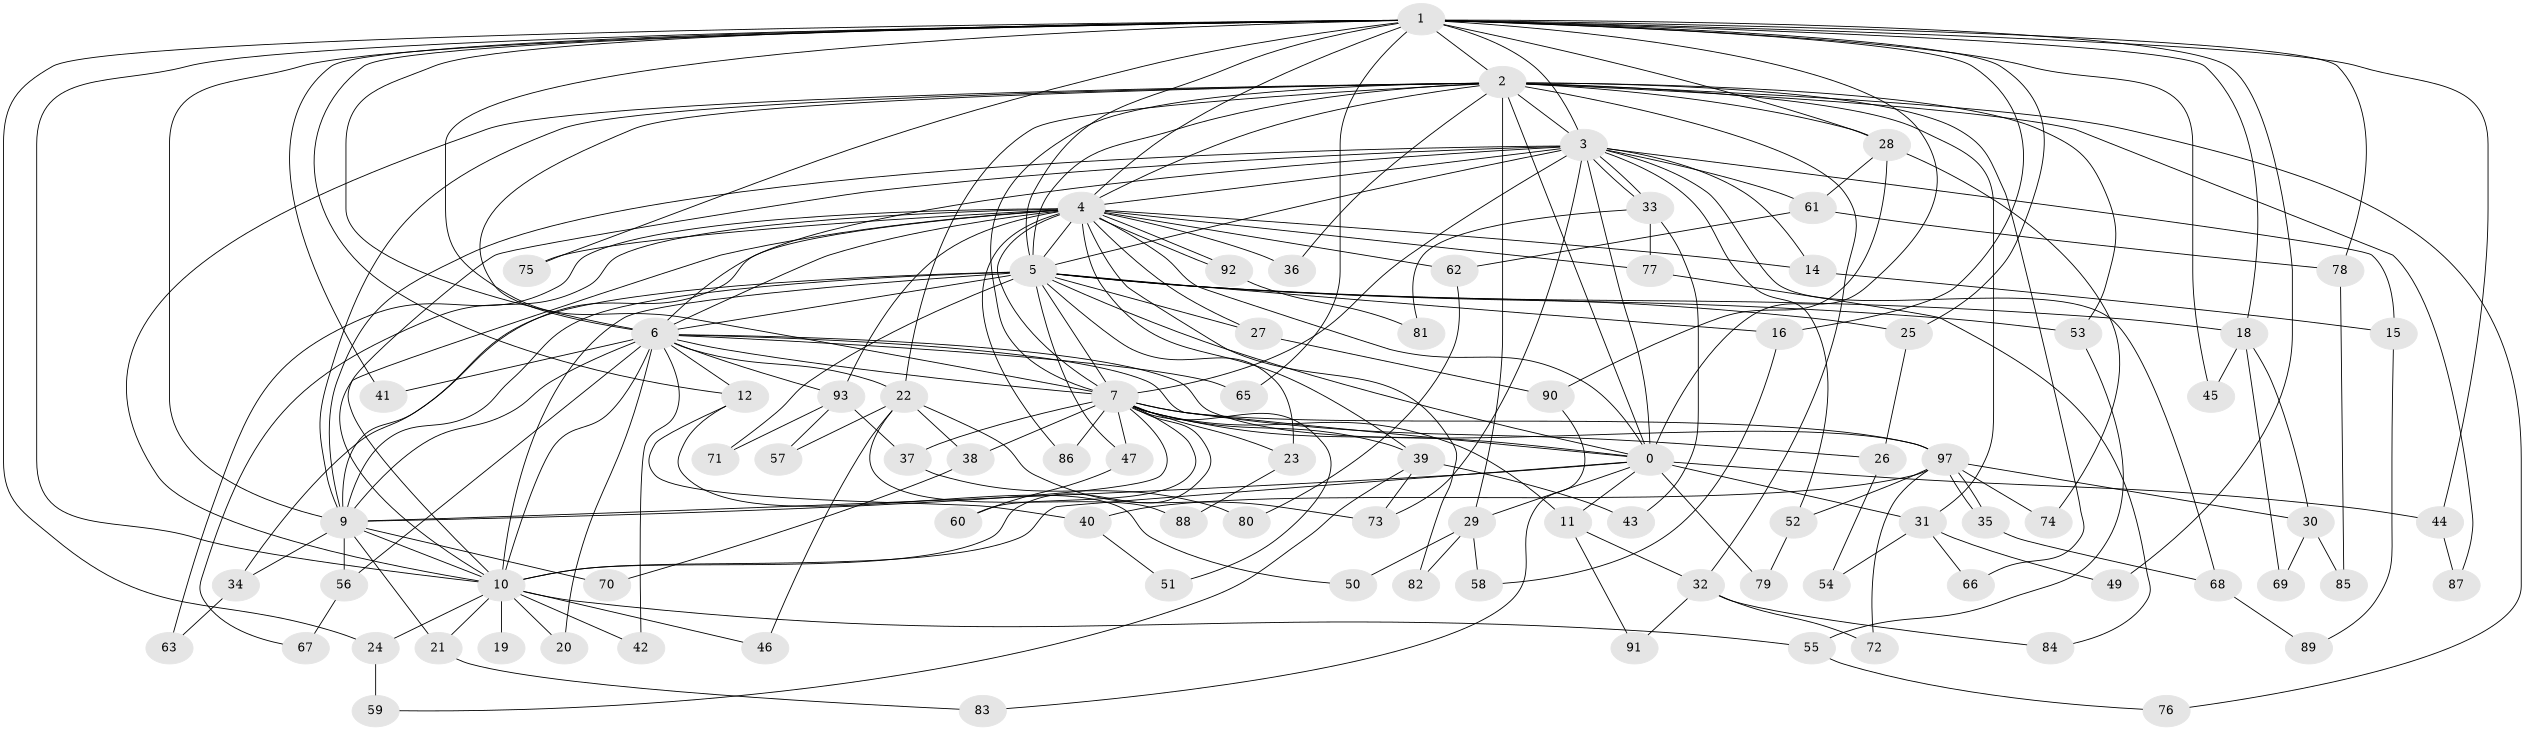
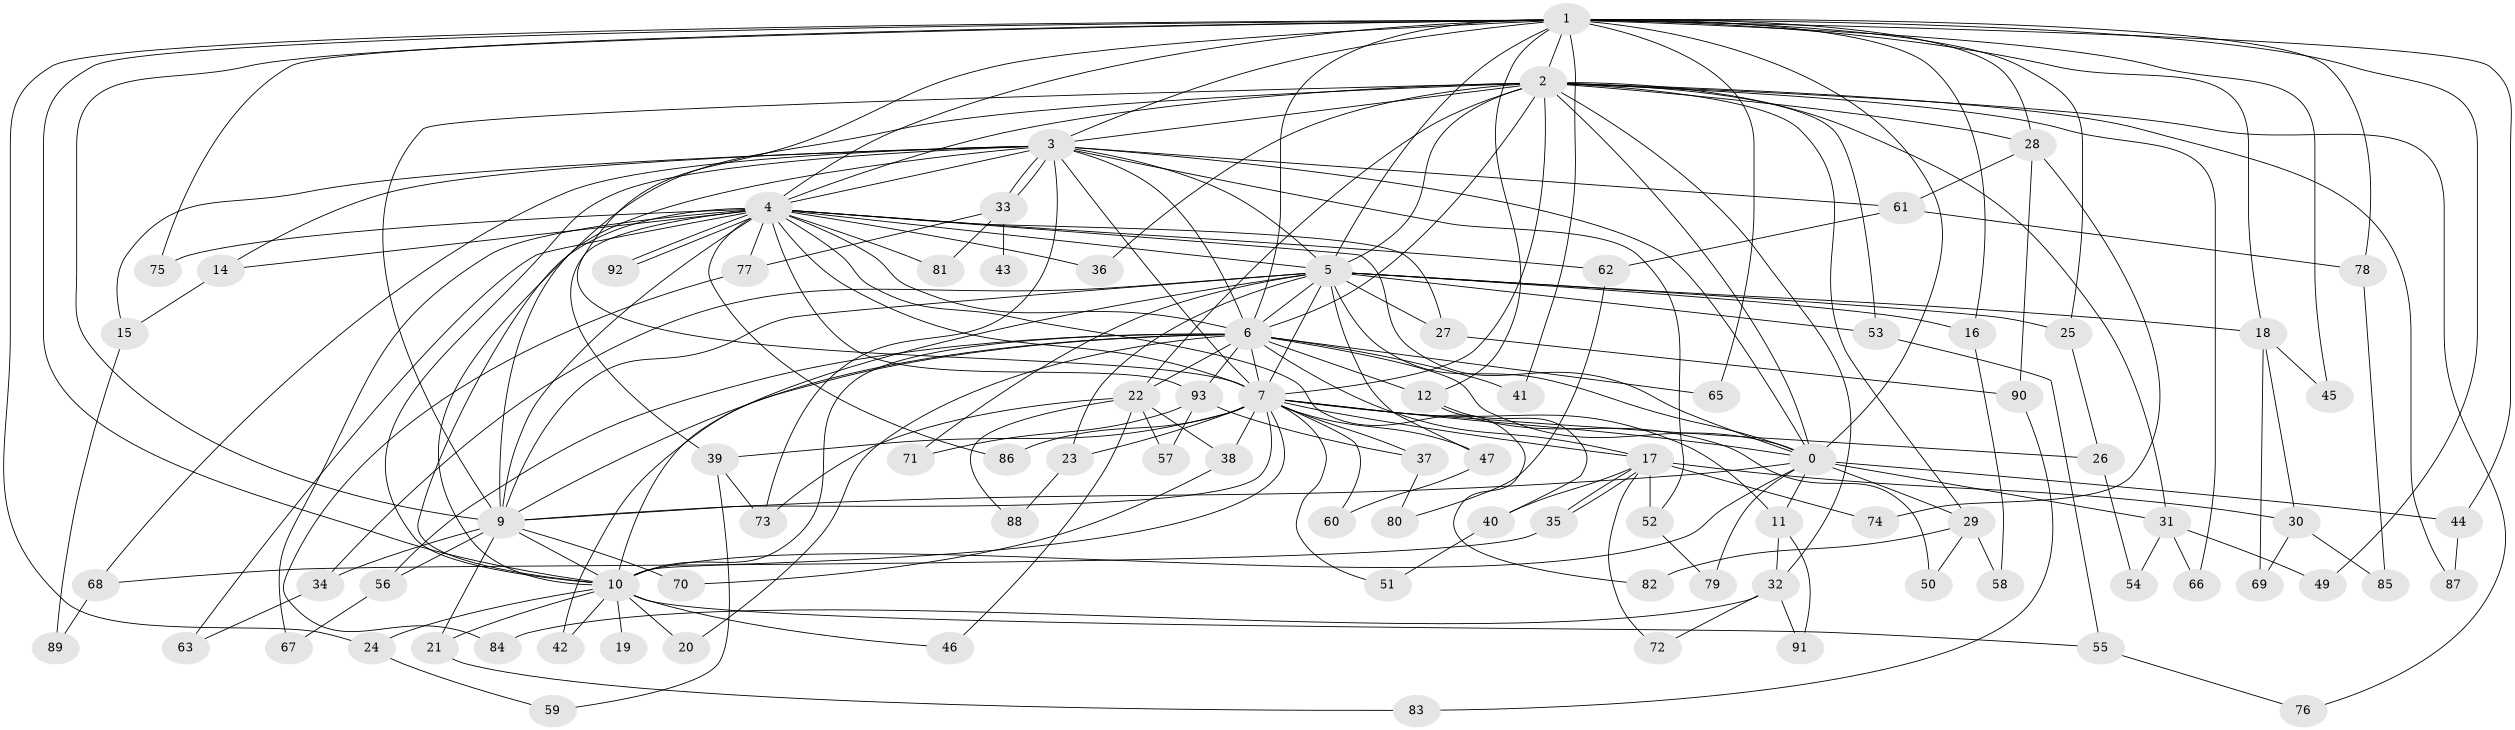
(1325, 303) -> (856, 238)
(1946, 460) -> (1650, 460)
(1538, 487) -> none
